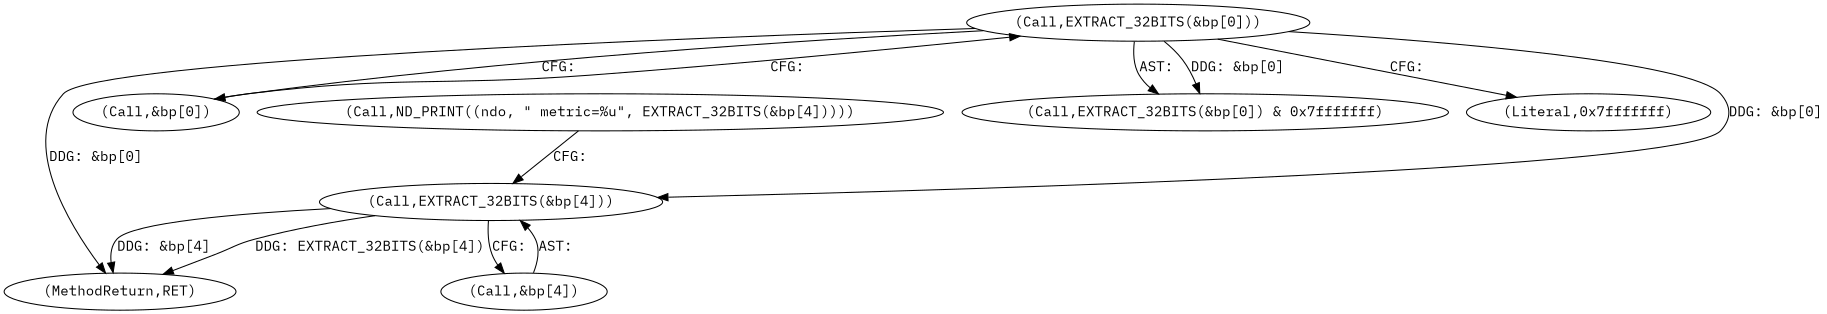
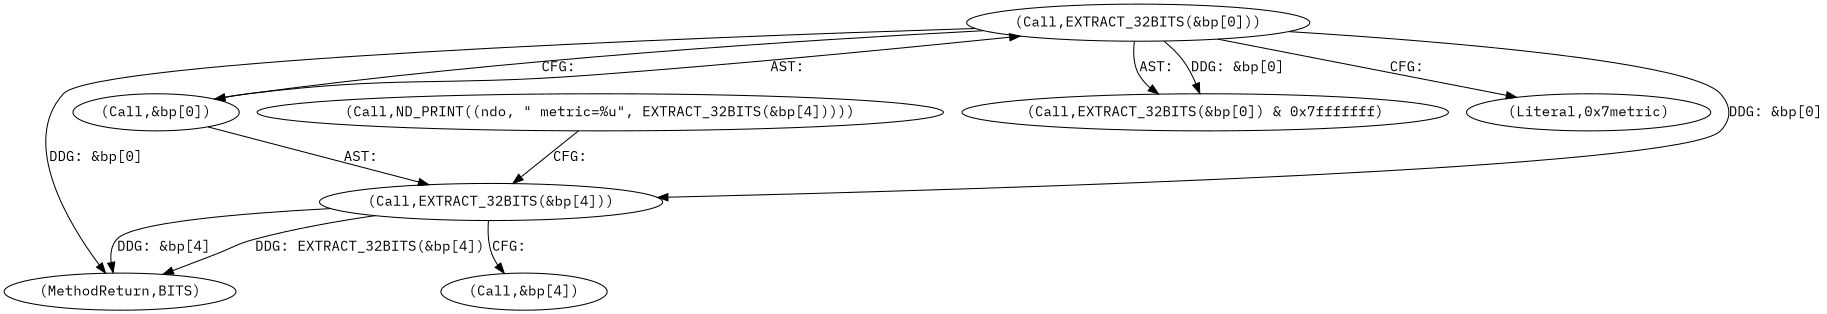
(792, 68) -> (792, 68)
(1589, 112) -> (1589, 112)
(538, 249) -> (313, 154)
(120, 292) -> (120, 292)
